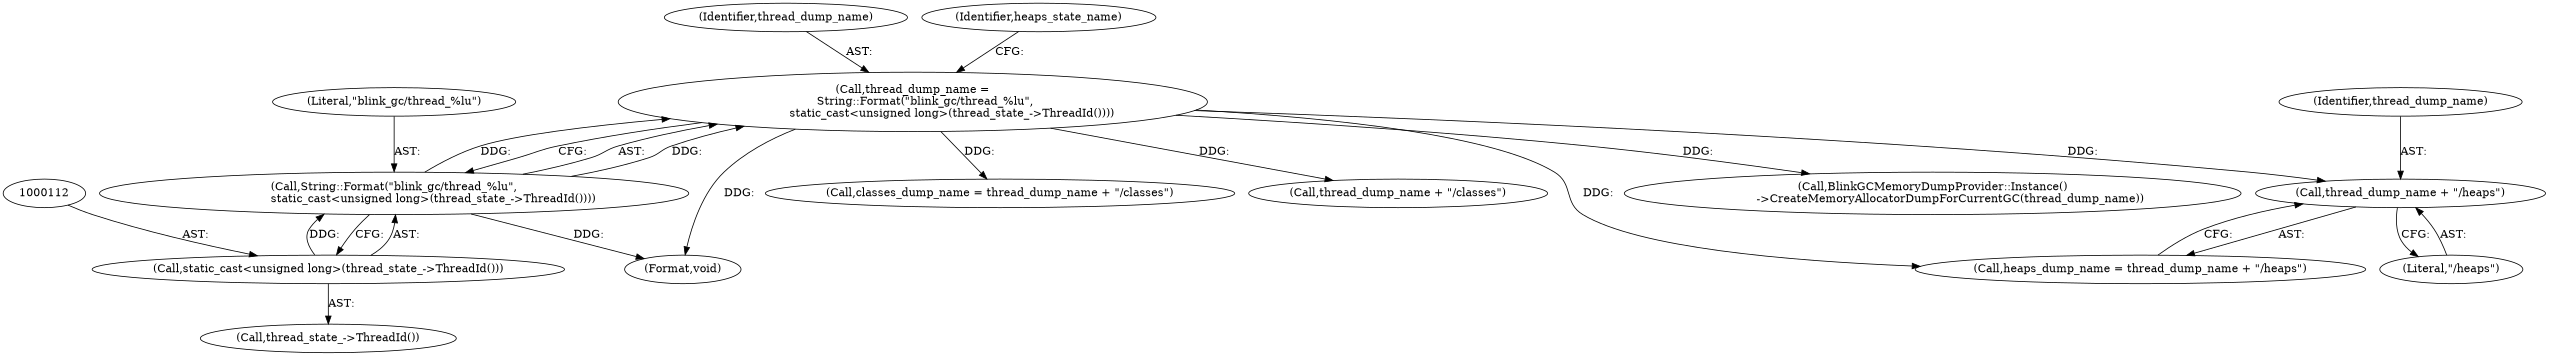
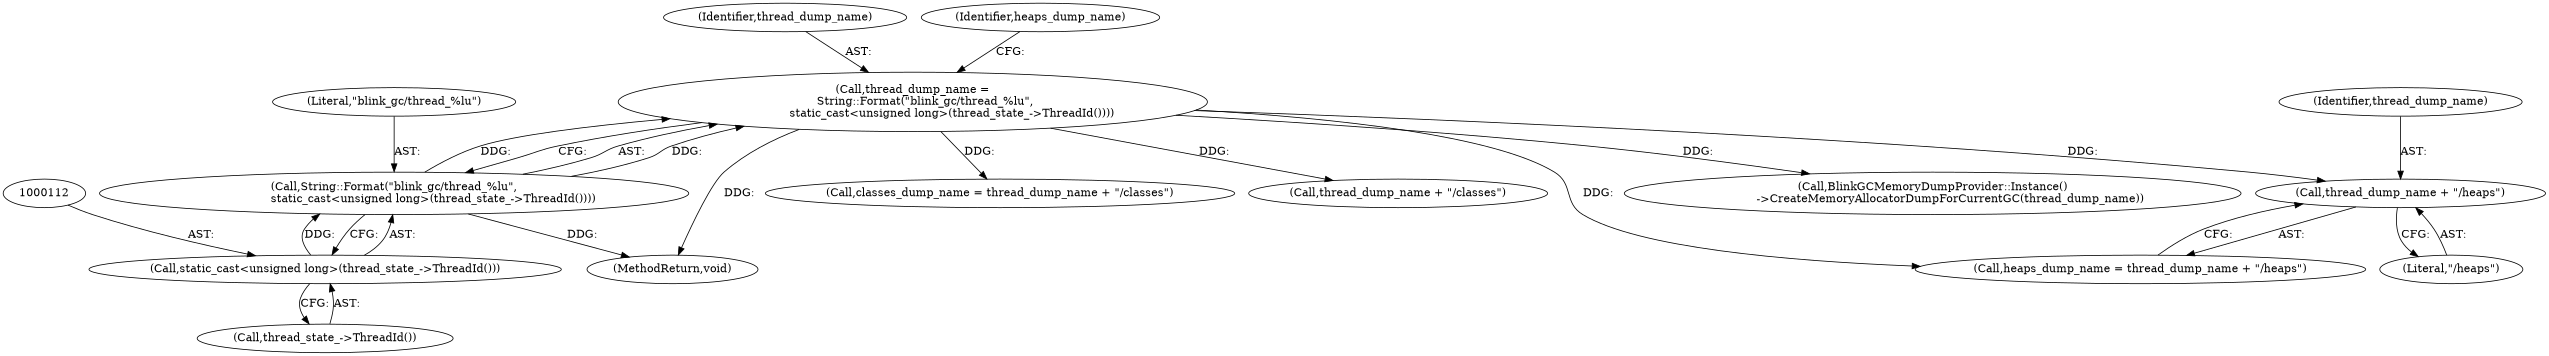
(1039, 17) -> (1040, 17)
(683, 269) -> (673, 269)
(343, 304) -> (317, 304)
none -> (333, 308)
